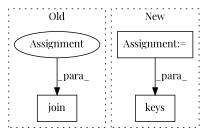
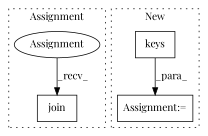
(57, 17) -> (57, 17)
(155, 73) -> (155, 73)
(74, 76) -> (73, 76)
